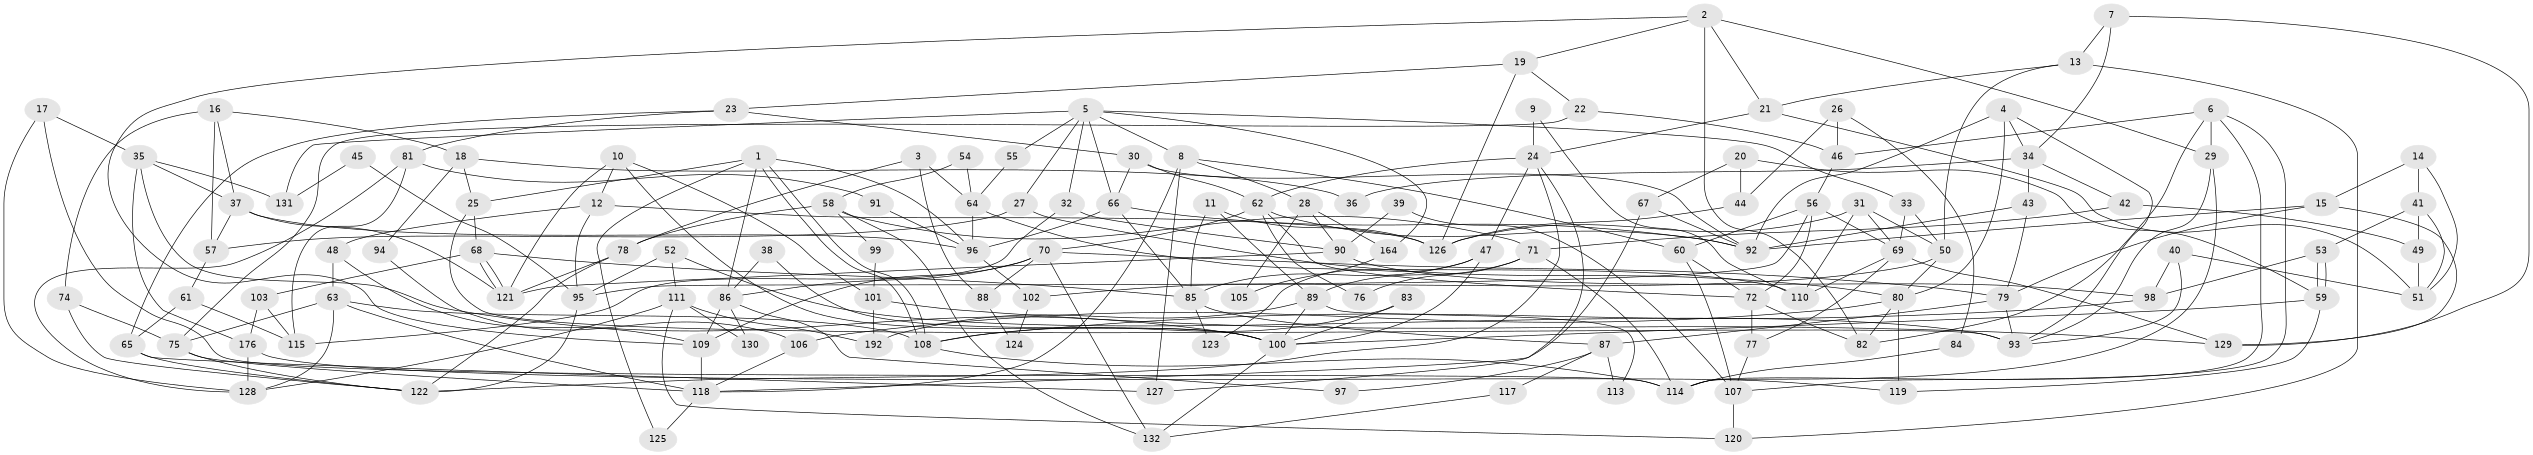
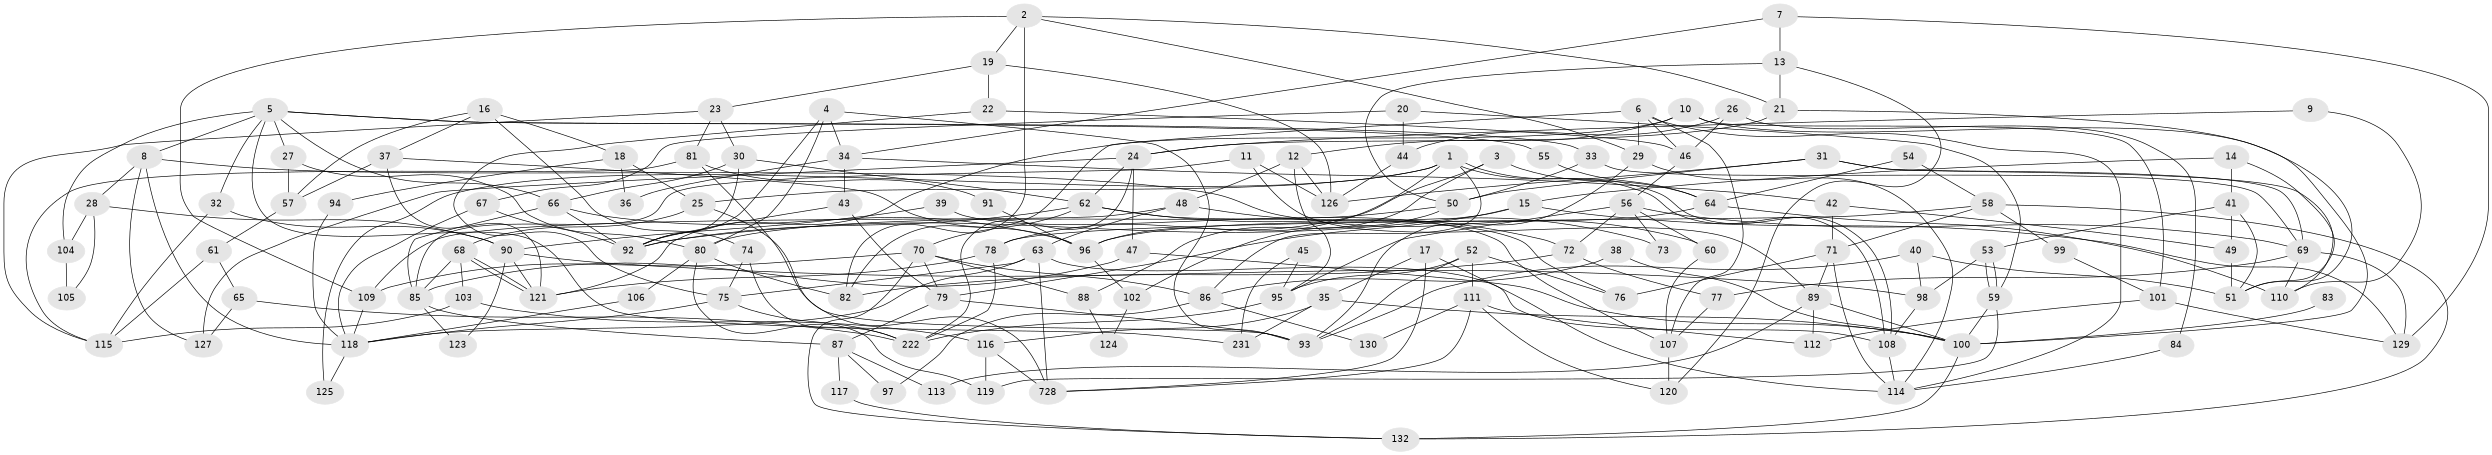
(391, 129) -> (270, 135)
(188, 181) -> none
(285, 204) -> (1242, 345)
(1389, 251) -> (66, 251)
none -> (1664, 251)
(1705, 268) -> none
none -> (1552, 277)
(1282, 291) -> (493, 300)
(488, 318) -> (313, 278)
(713, 322) -> none
(1168, 330) -> none
(248, 345) -> (986, 345)
(874, 345) -> (1813, 345)
(248, 392) -> (1048, 392)
(420, 392) -> (911, 345)
